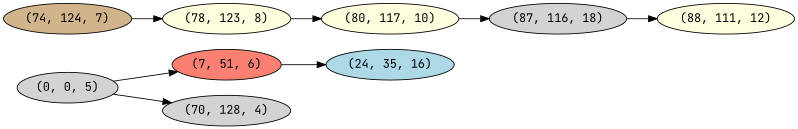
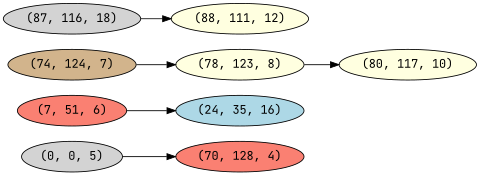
(470, 19) -> none
(141, 77) -> none
(227, 111) -> (240, 157)
